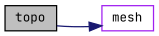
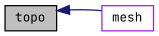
(73, 27) -> (86, 10)
